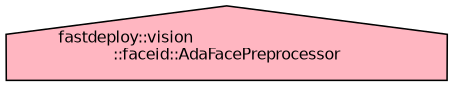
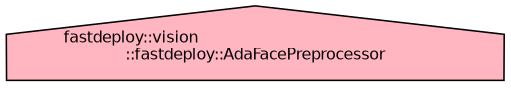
(227, 47) -> (255, 47)
